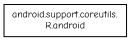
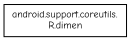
(65, 21) -> (65, 21)
